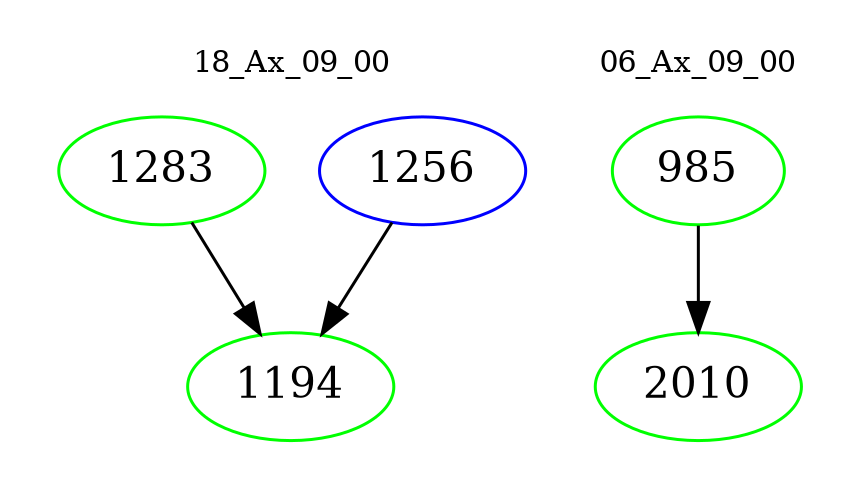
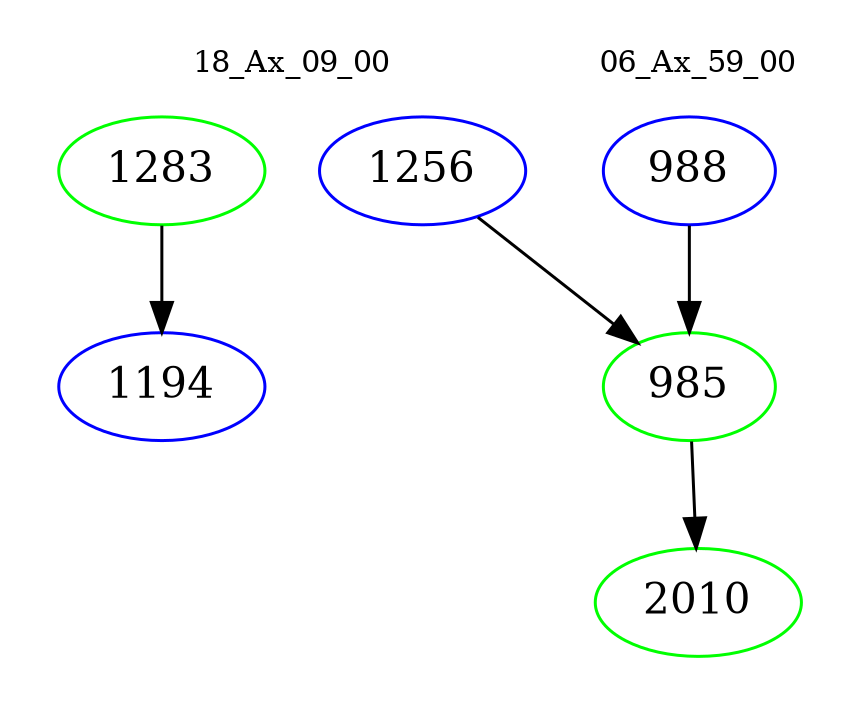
(698, 64) -> (698, 64)
none -> (689, 171)
(365, 265) -> (529, 257)
(291, 387) -> (162, 387)
